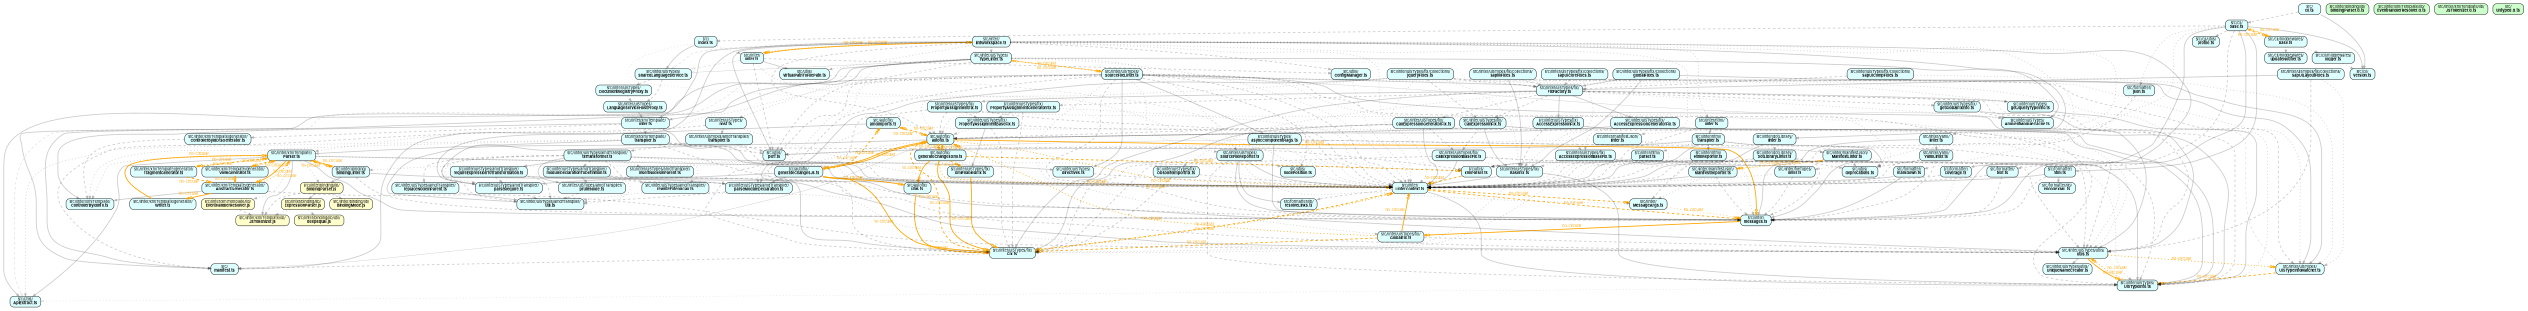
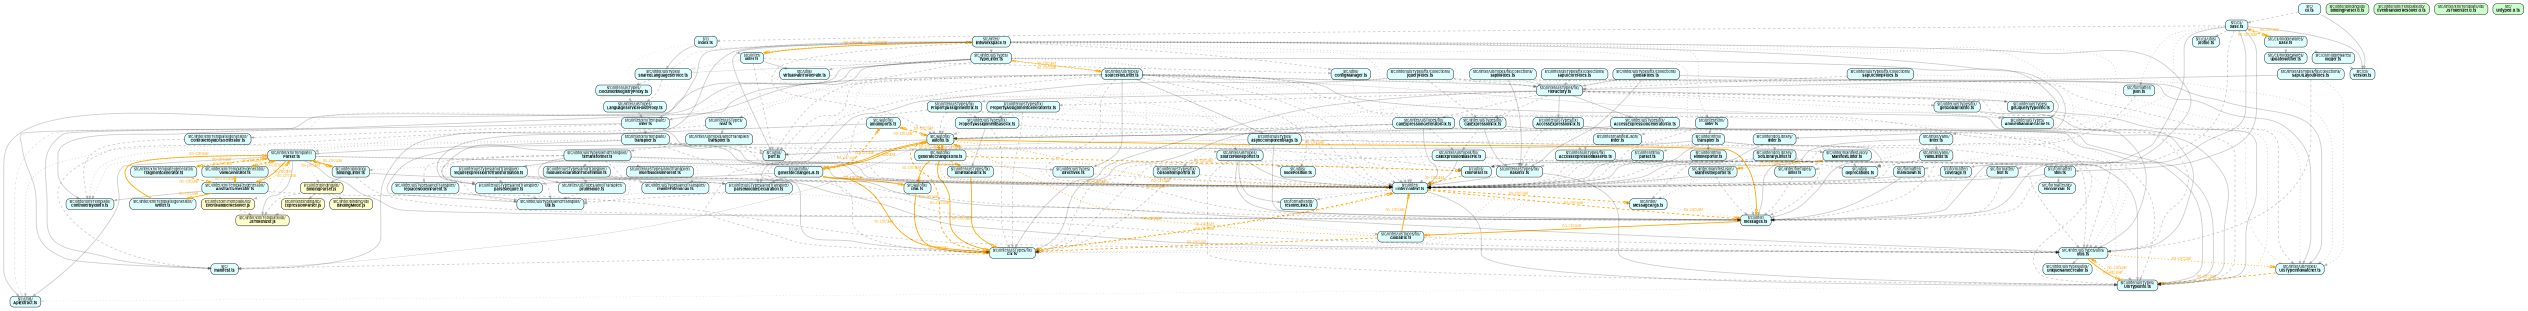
(319, 220) -> none
